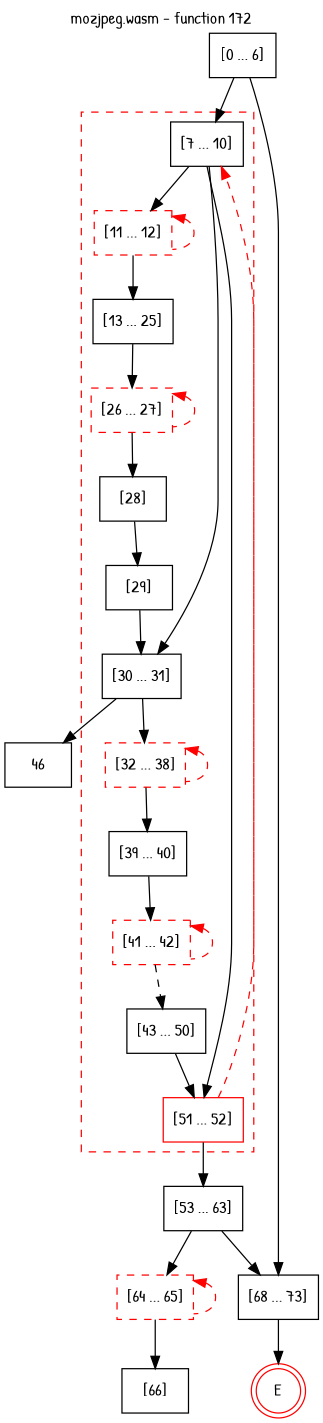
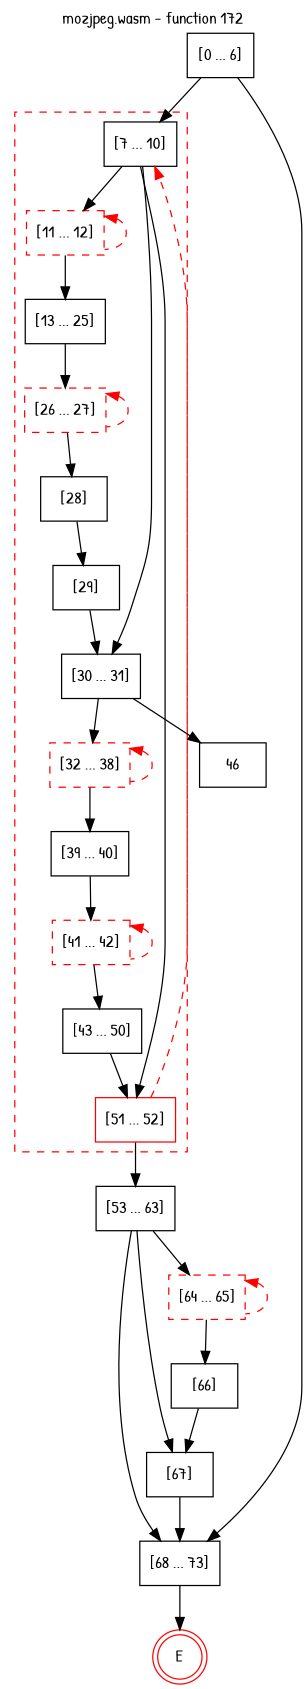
(158, 981) -> (96, 981)
none -> (180, 1475)
